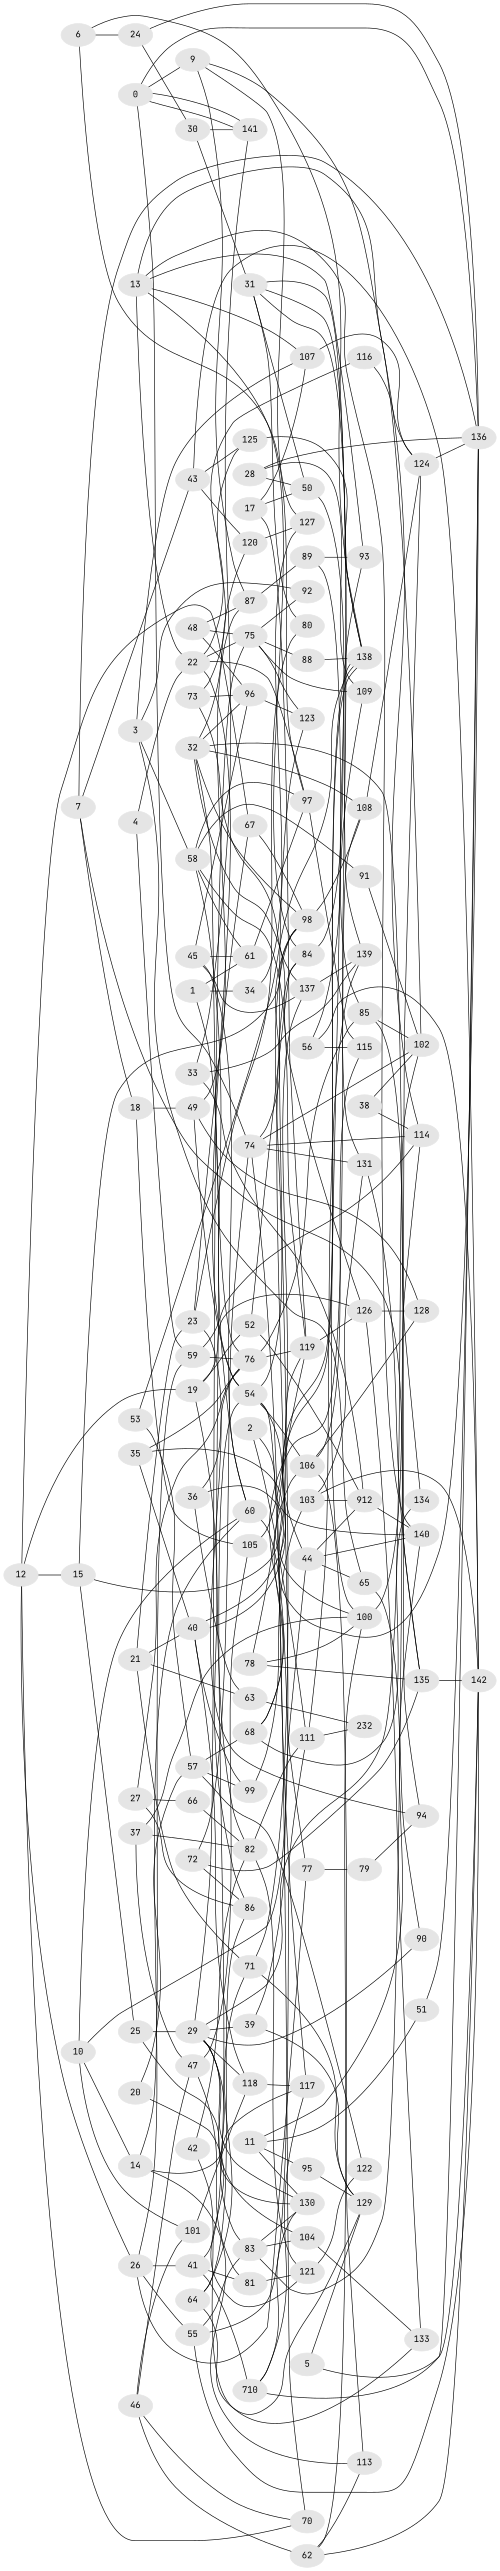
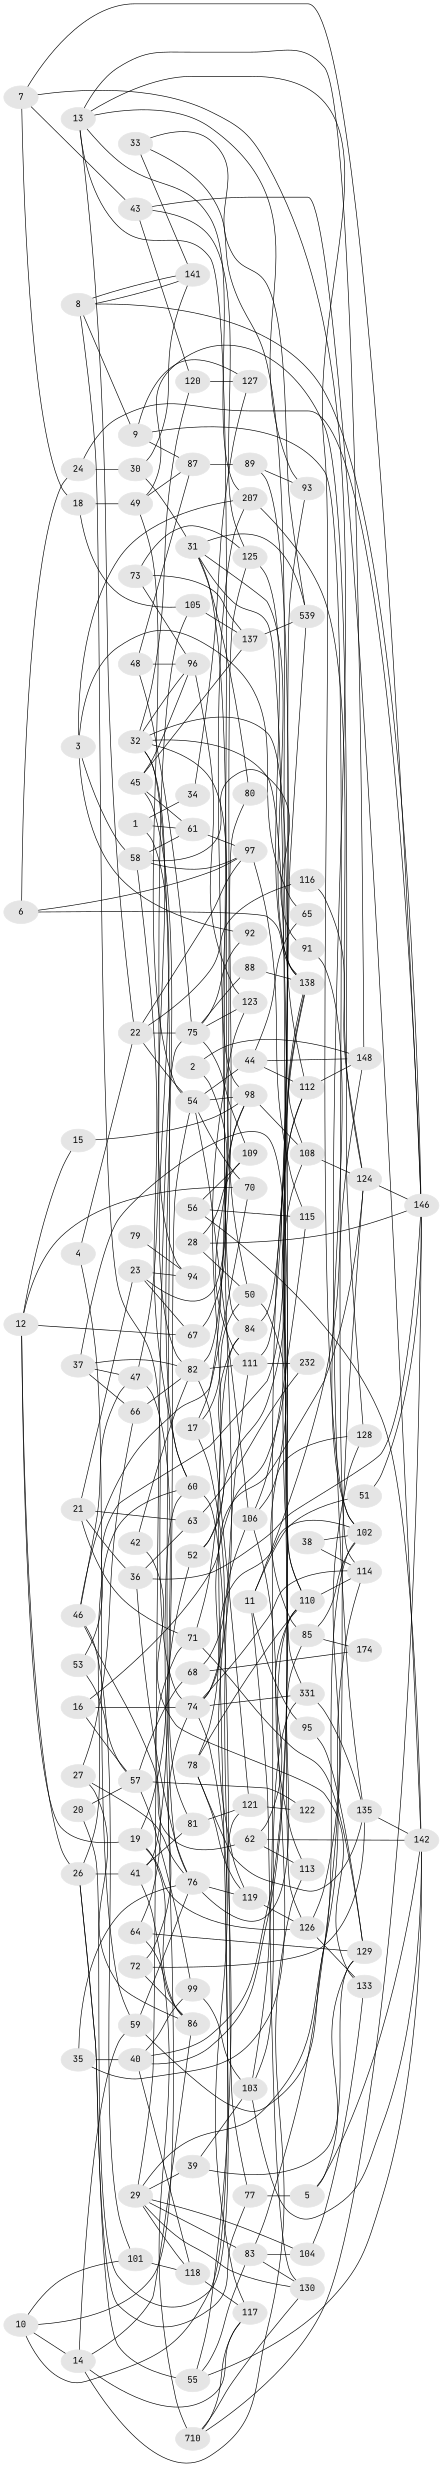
(135, 95) -> (78, 305)
(307, 357) -> (250, 499)
(479, 438) -> (422, 1205)
(364, 955) -> (307, 616)
none -> (229, 966)
(288, 1113) -> none
(364, 1165) -> (307, 1694)
none -> (103, 1386)
(305, 1436) -> (263, 1465)
(364, 1501) -> (307, 1088)
(422, 1501) -> (364, 1650)
(422, 1535) -> (364, 1058)
(263, 1566) -> none
(364, 1618) -> (307, 1601)
(164, 1644) -> (105, 1544)
(292, 1704) -> (212, 2141)
none -> (78, 1707)
(336, 1870) -> (279, 2196)
(422, 1940) -> none
(135, 2032) -> none
none -> (155, 2286)
